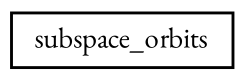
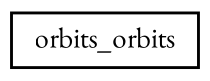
(122, 40) -> (105, 40)
